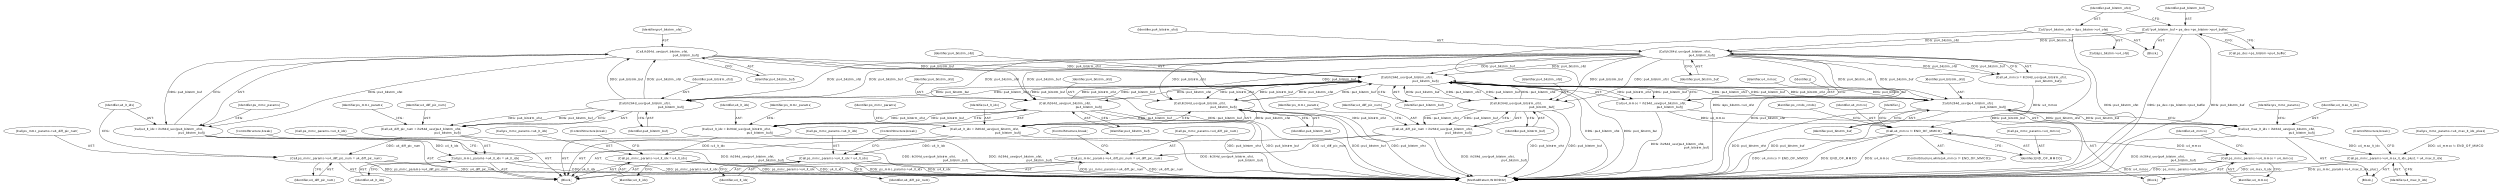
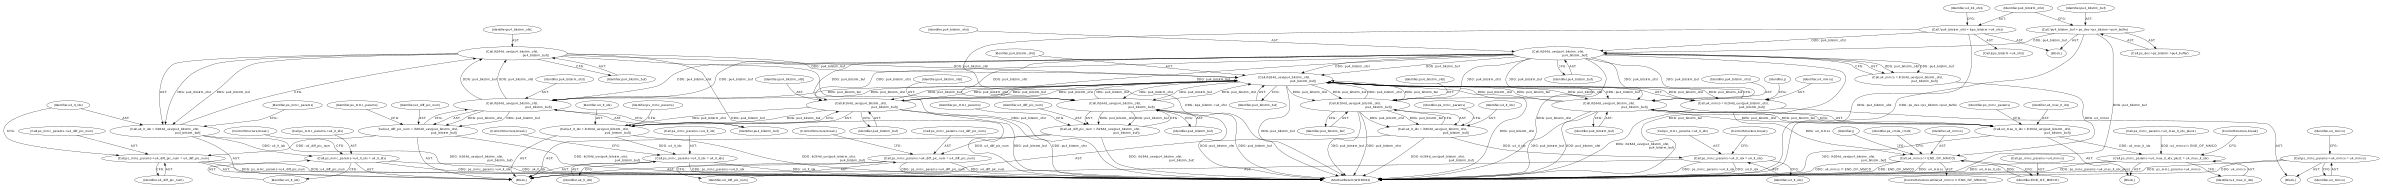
none -> (1967, 8)
(2230, 40) -> (2131, 40)
(2251, 40) -> (2153, 40)
(2078, 141) -> none
(2027, 146) -> (2012, 169)
